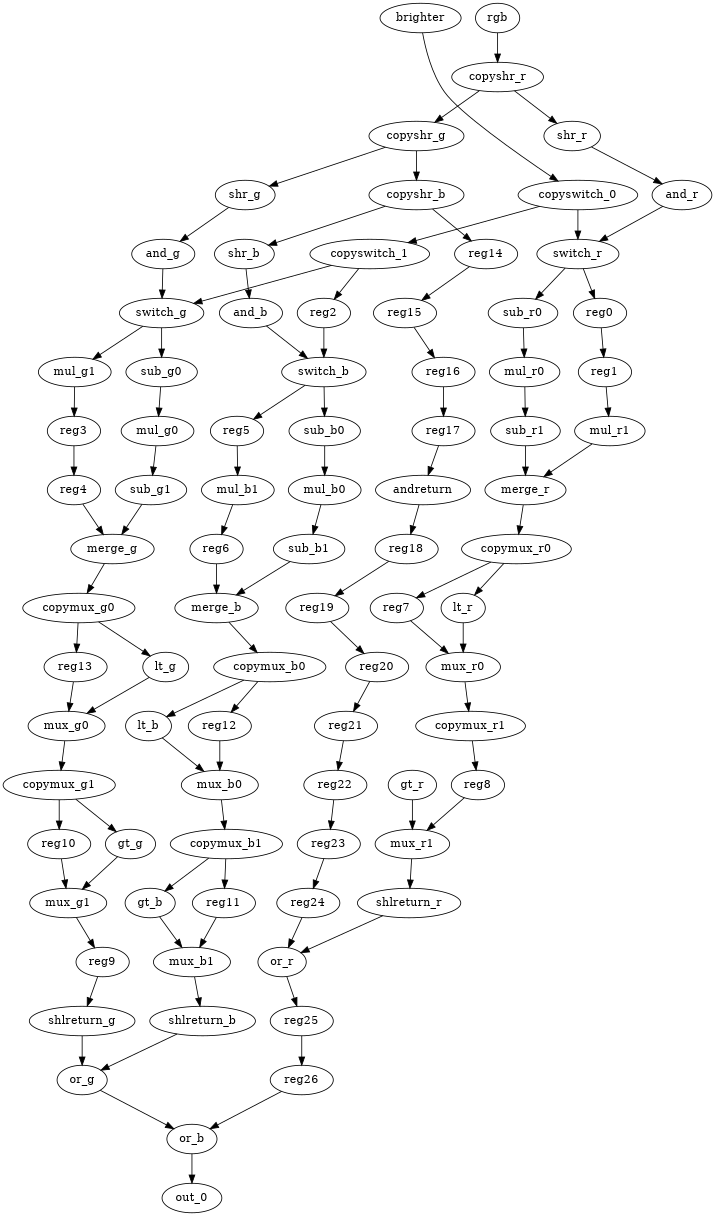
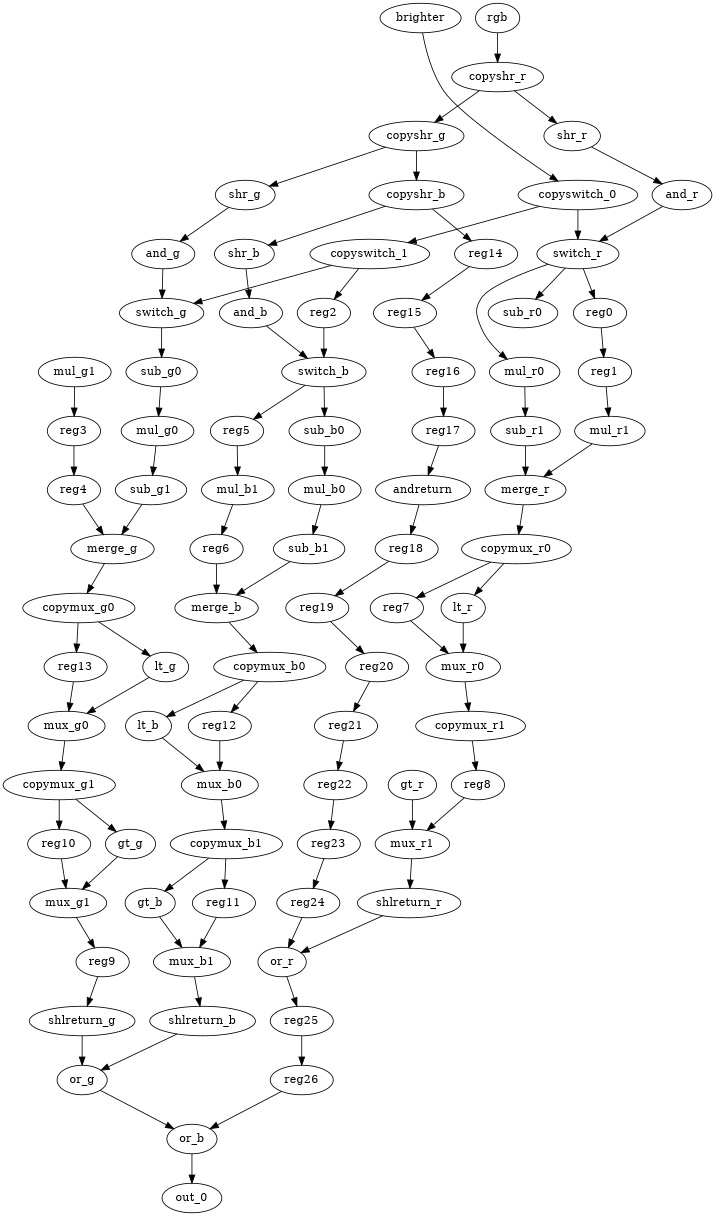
(524, 339) -> (485, 294)
(121, 340) -> none
